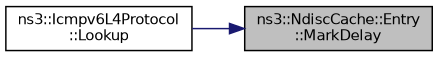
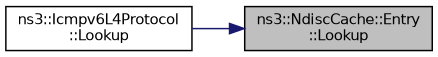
(338, 29) -> (338, 29)
